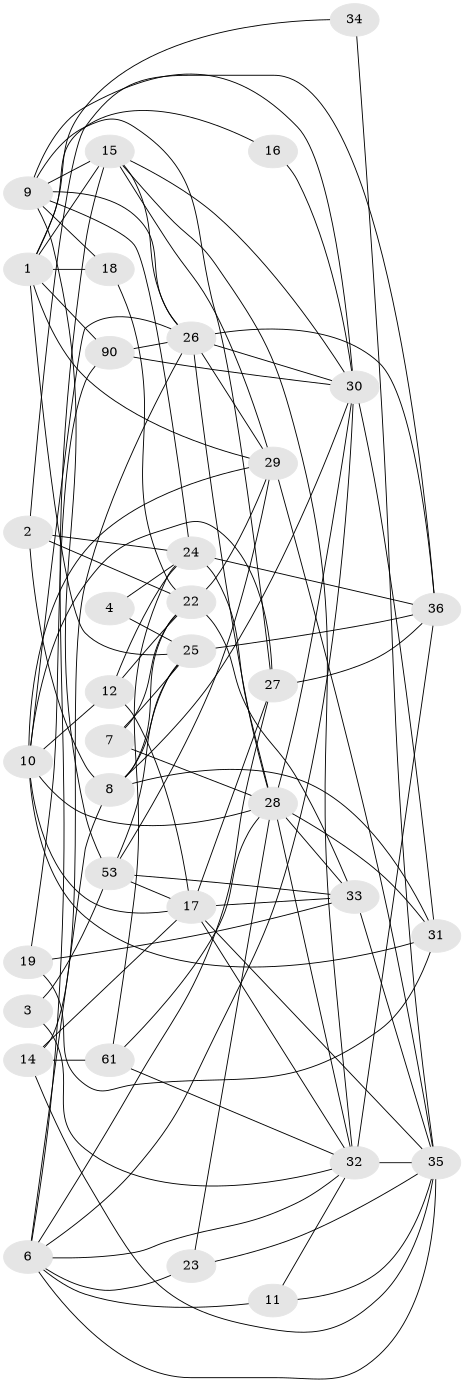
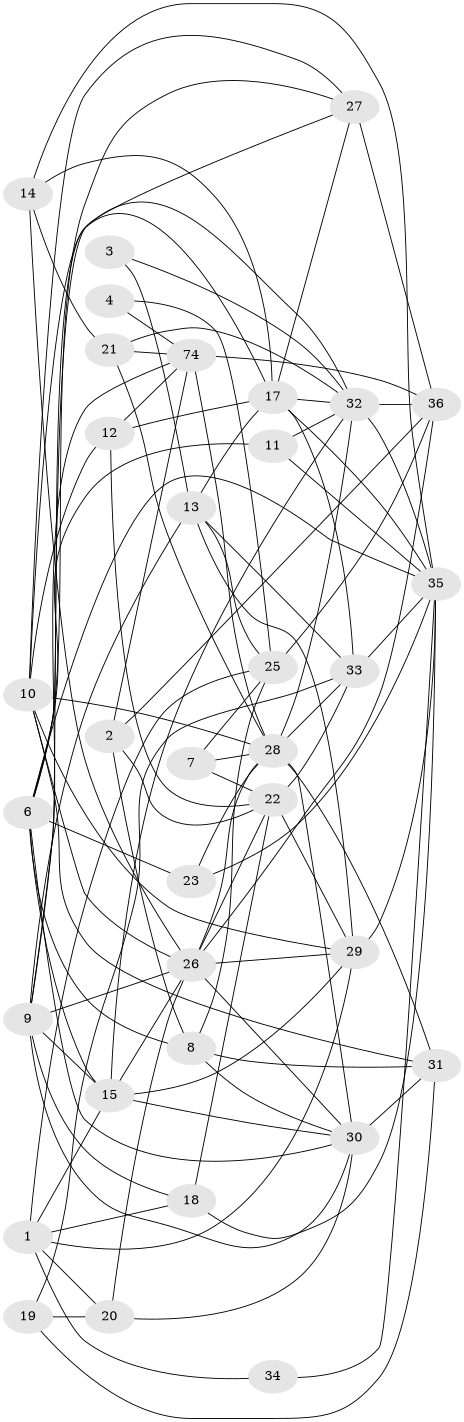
(273, 151) -> none
(110, 353) -> (110, 1317)
(191, 553) -> (191, 356)
(151, 696) -> (239, 869)
(110, 873) -> (191, 508)
none -> (417, 987)
(110, 1060) -> (110, 350)
